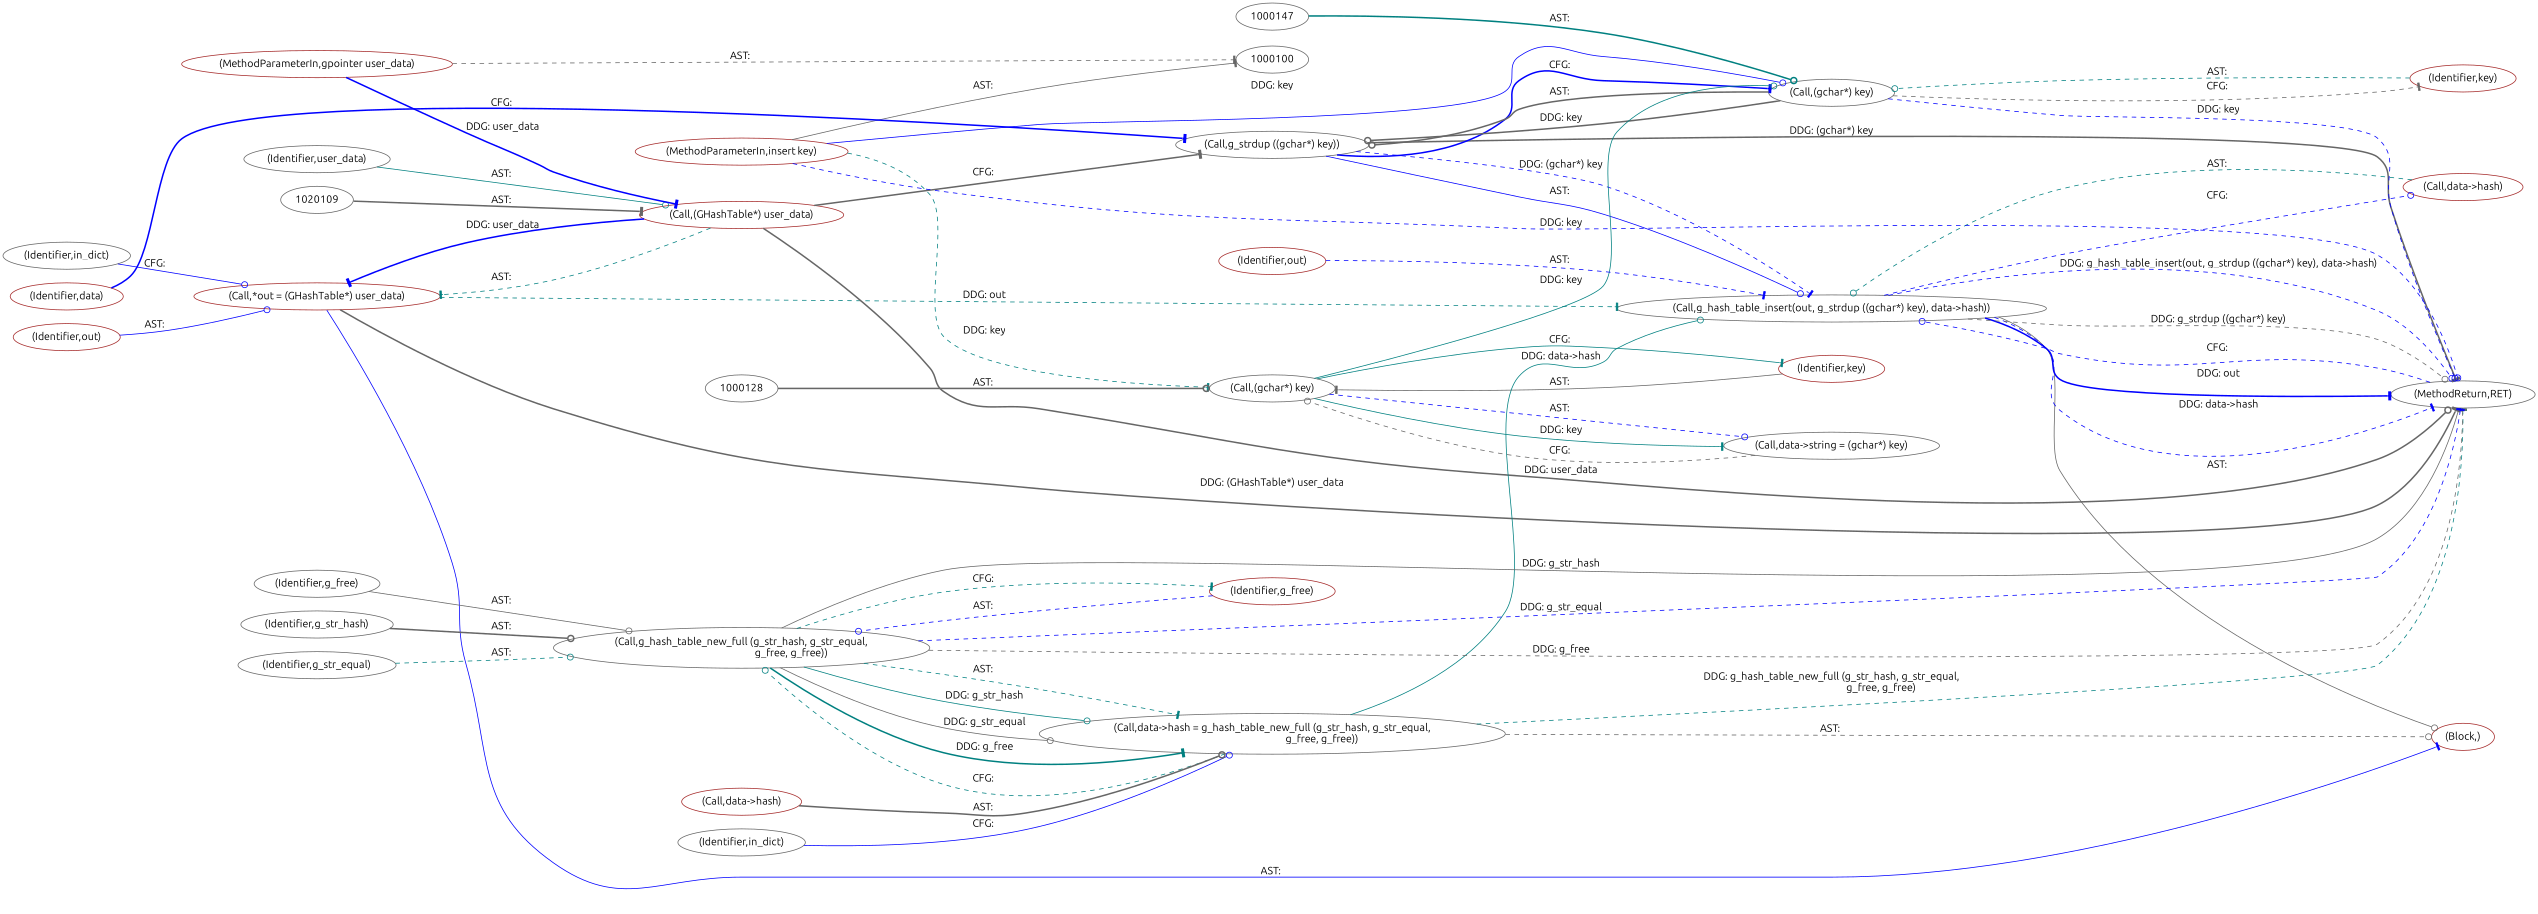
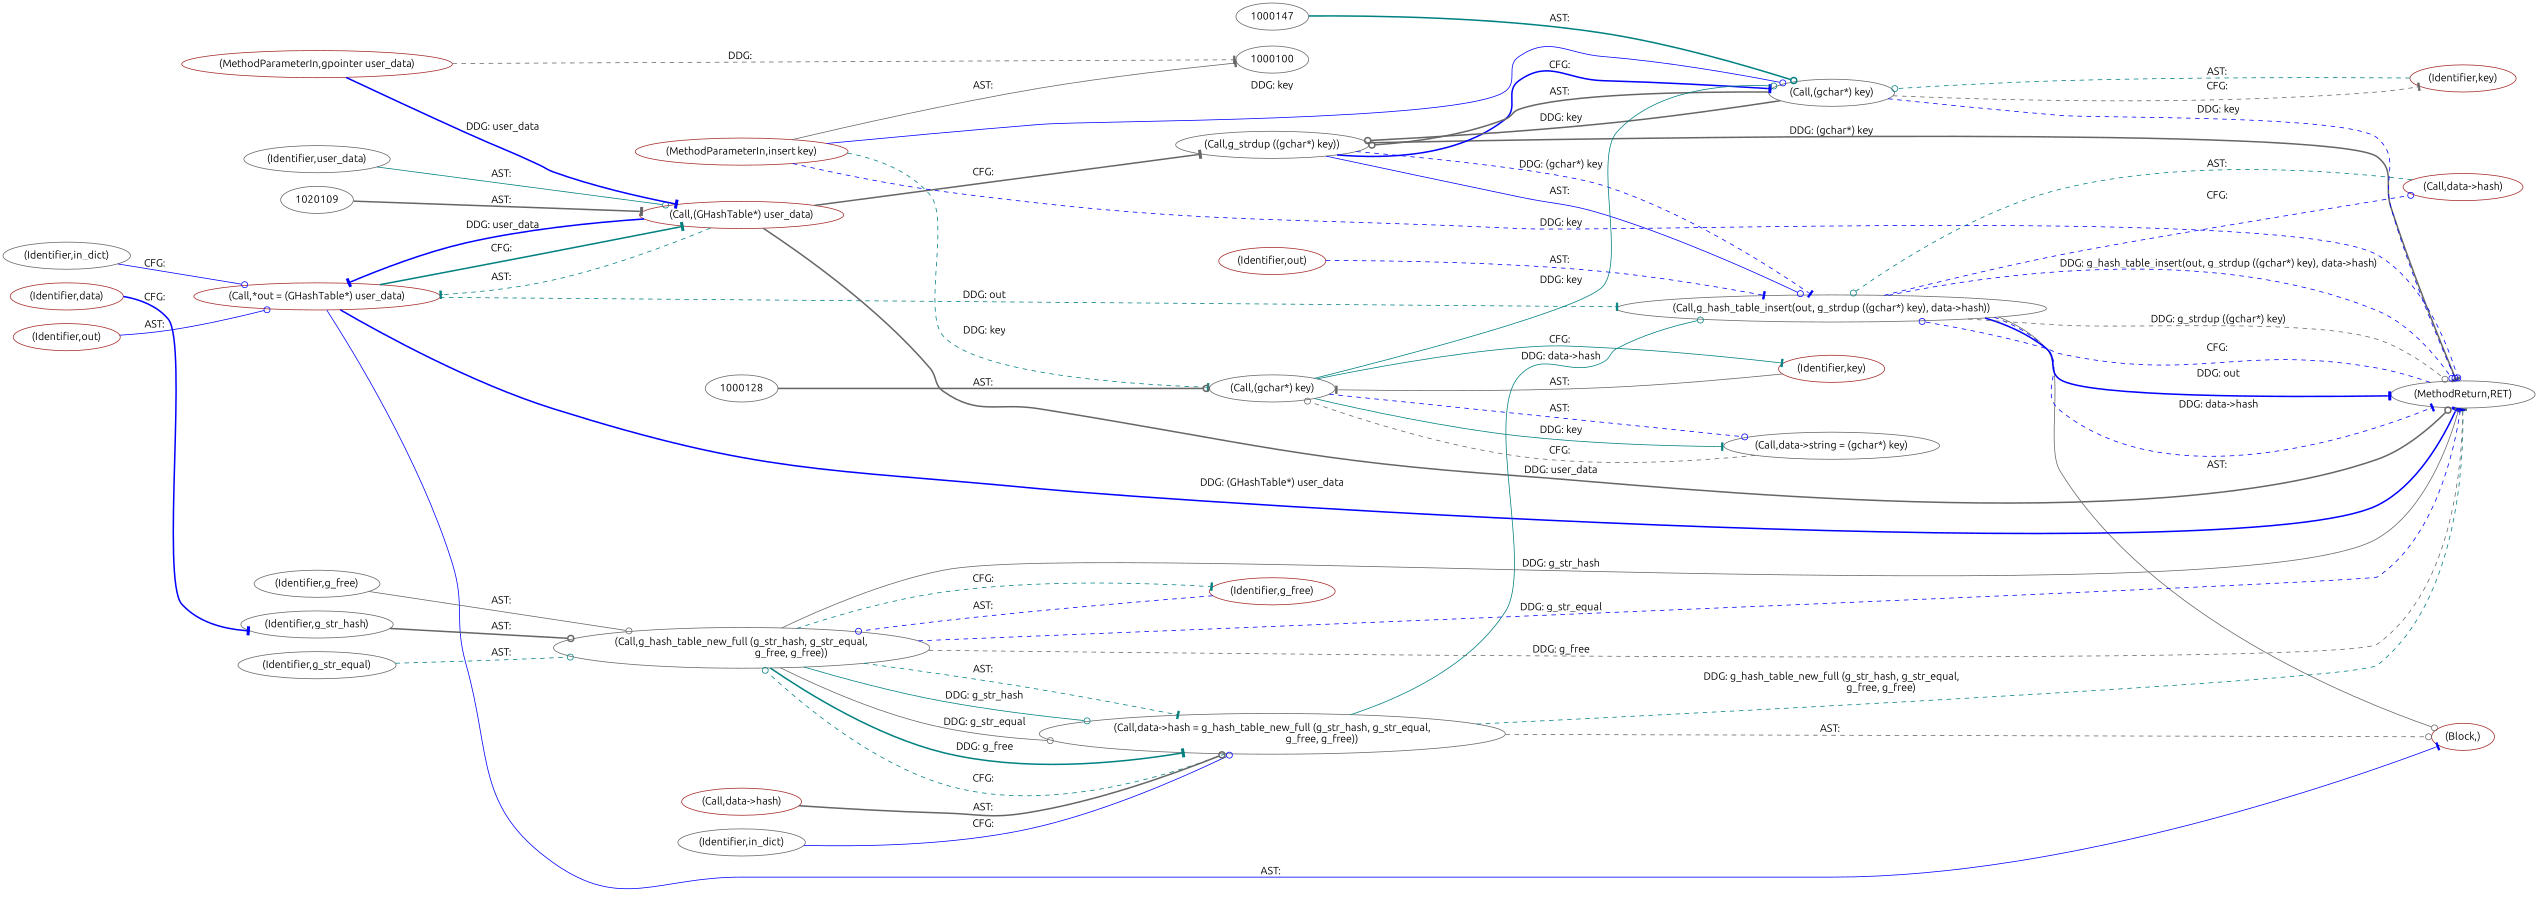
(742, 56) -> (742, 56)
(595, 110) -> (174, 472)
none -> (530, 256)
(1406, 513) -> (1406, 513)
